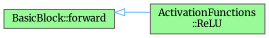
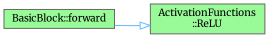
(138, 12) -> (127, 26)
